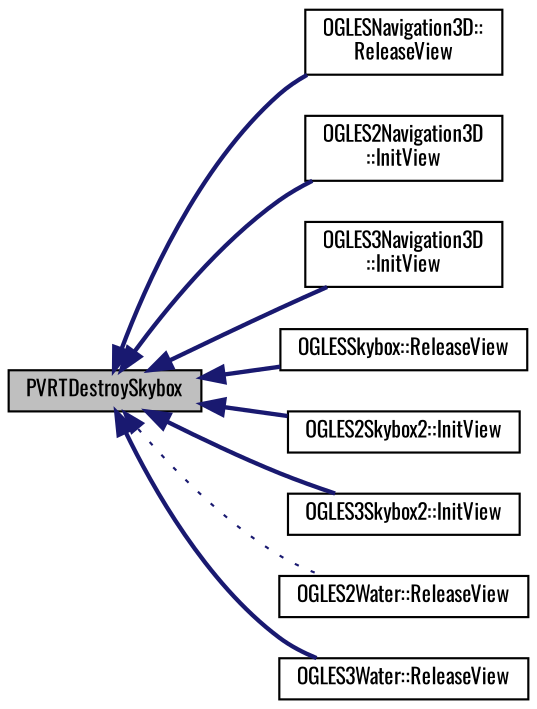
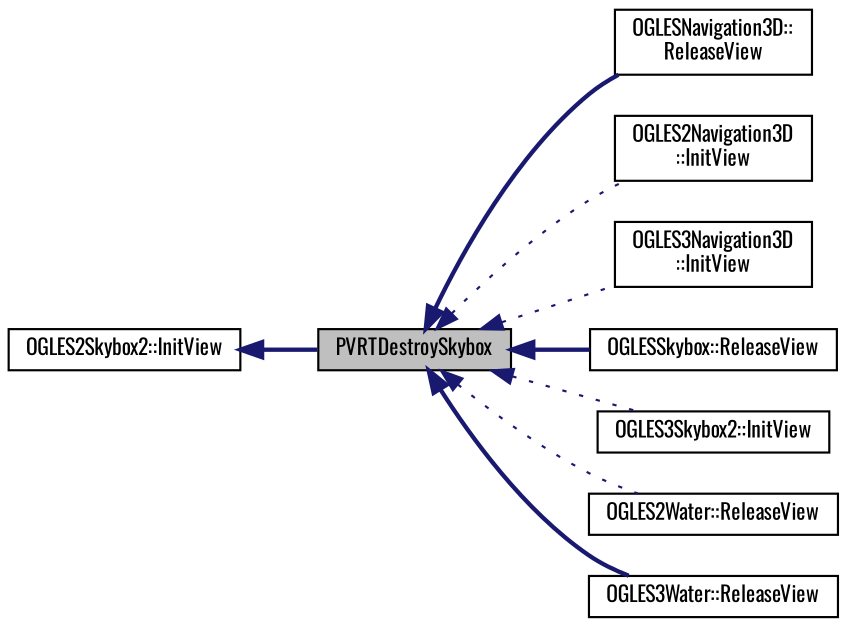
(214, 257) -> (533, 240)
(248, 323) -> (558, 304)
(256, 412) -> (290, 350)
(250, 461) -> (575, 394)
